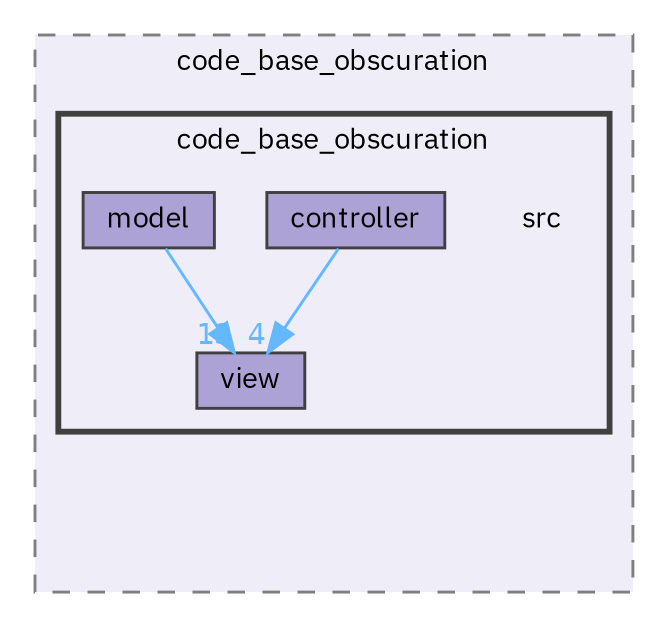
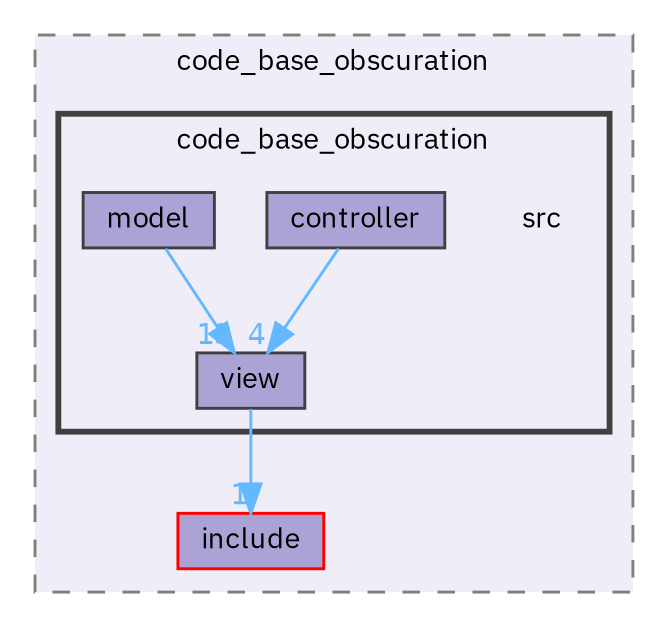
none -> (251, 541)
